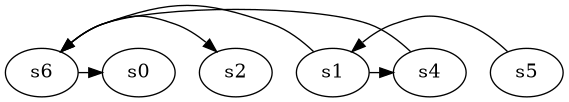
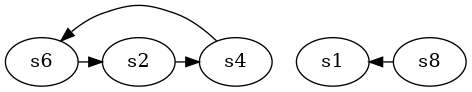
(258, 19) -> none
(139, 73) -> none
(374, 73) -> (180, 62)
(527, 73) -> (430, 62)
